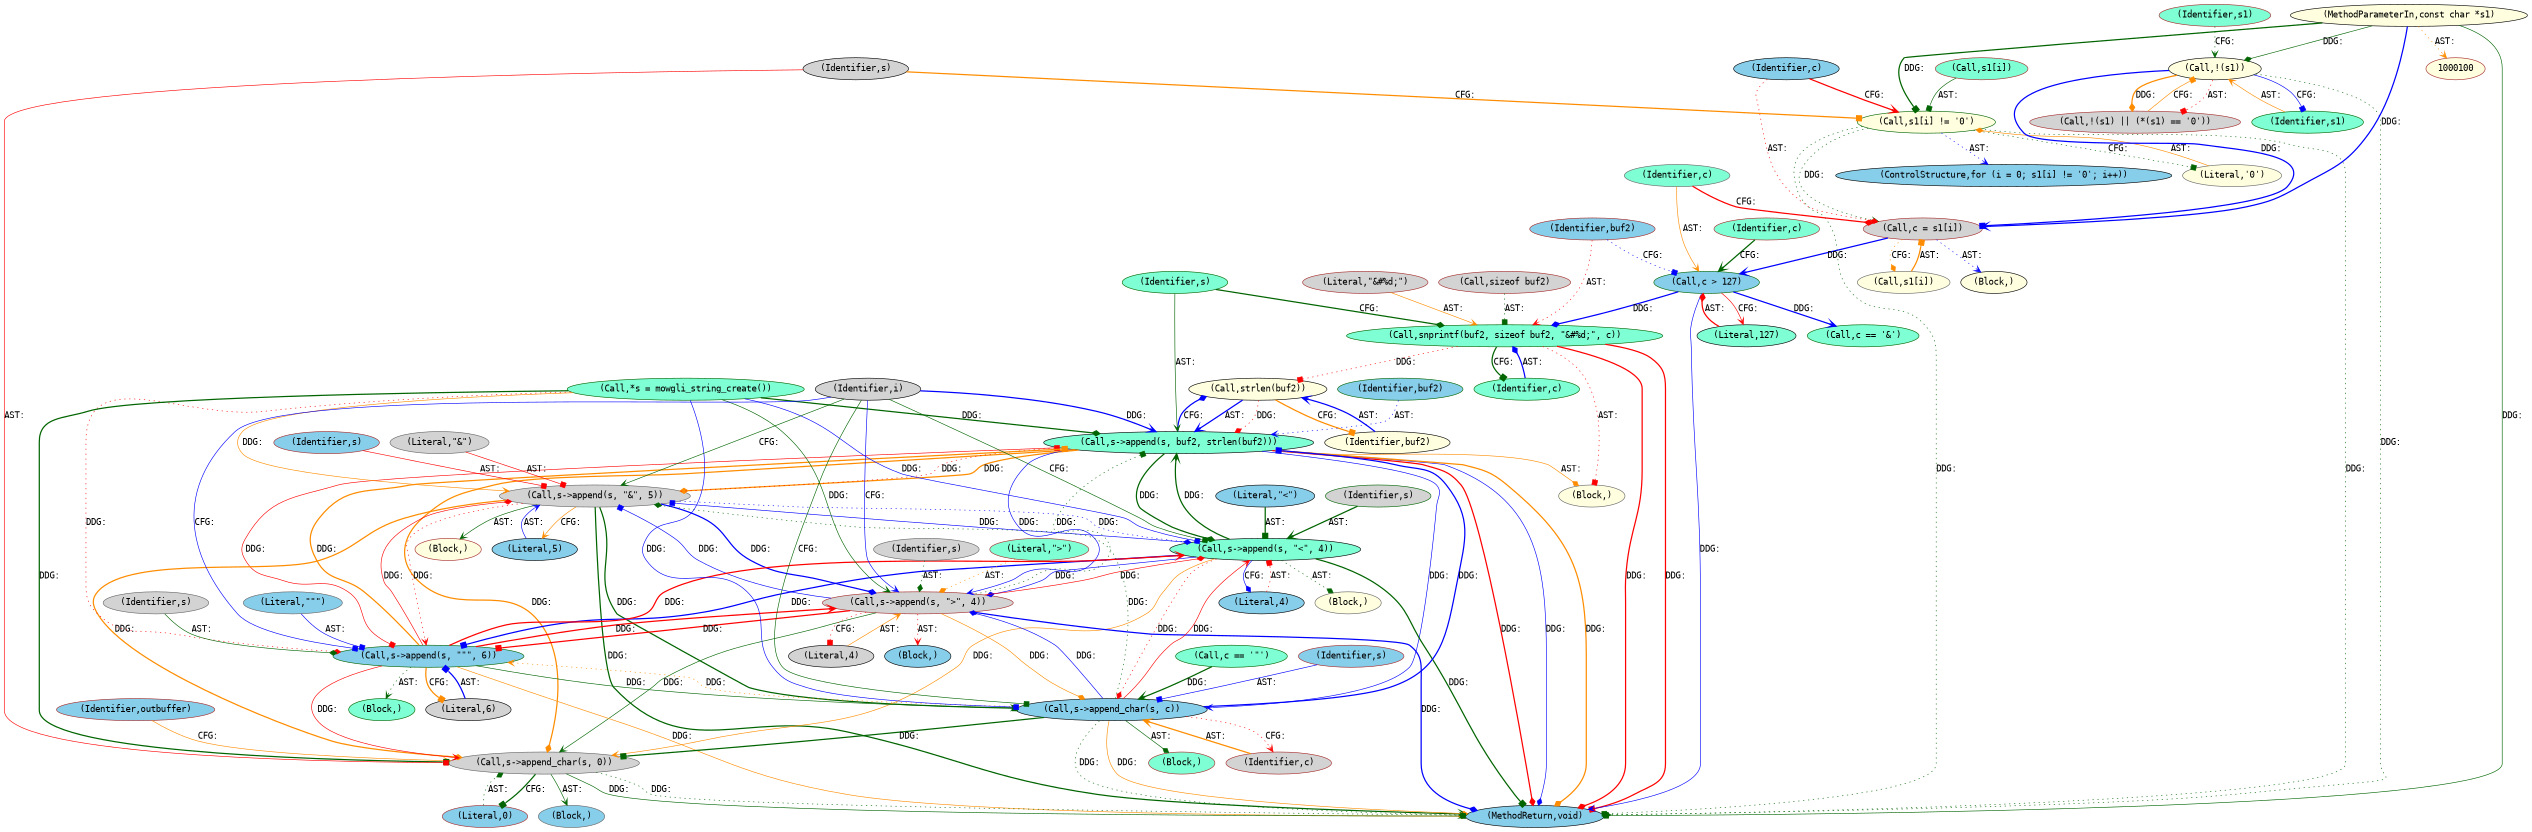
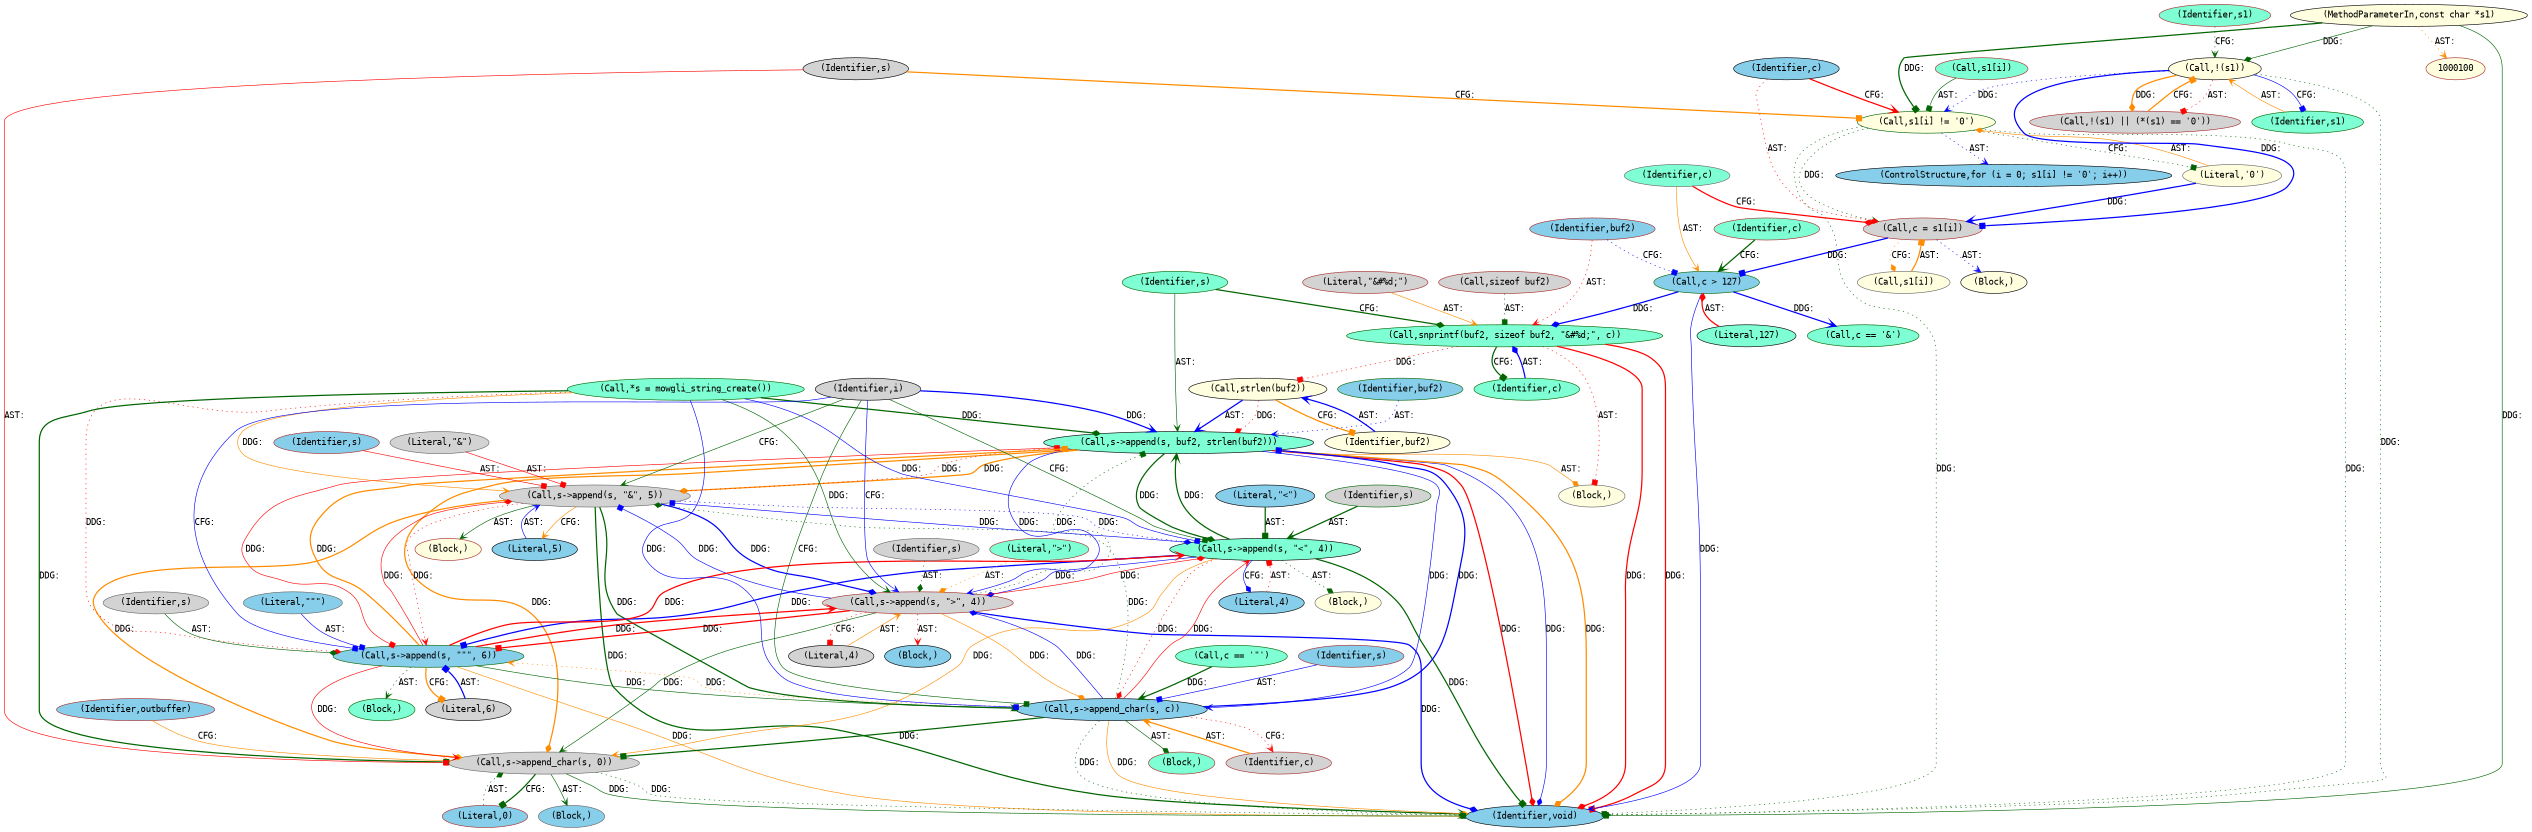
none -> (2056, 78)
(2168, 95) -> (2168, 95)
(2246, 207) -> (2085, 203)
(1817, 255) -> (1817, 255)
(1733, 305) -> none
(1183, 412) -> none
(1535, 816) -> (1535, 816)
